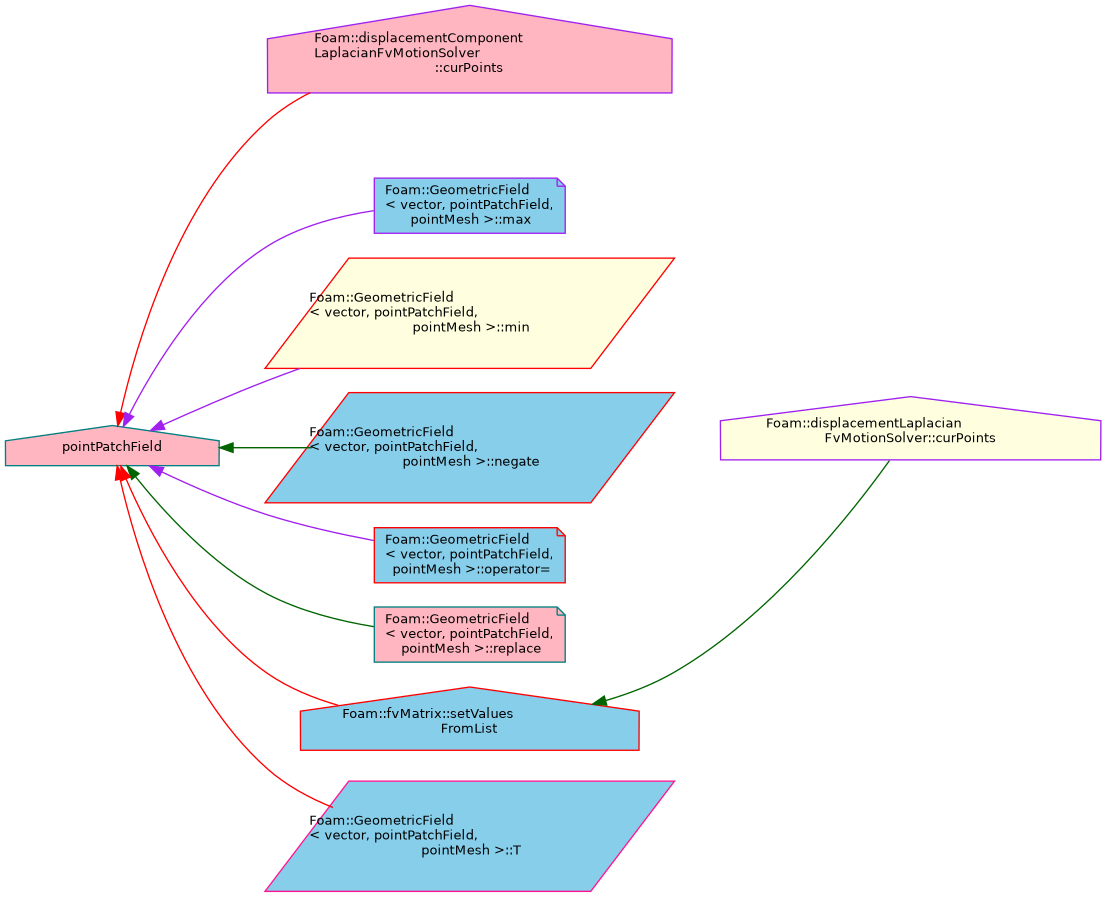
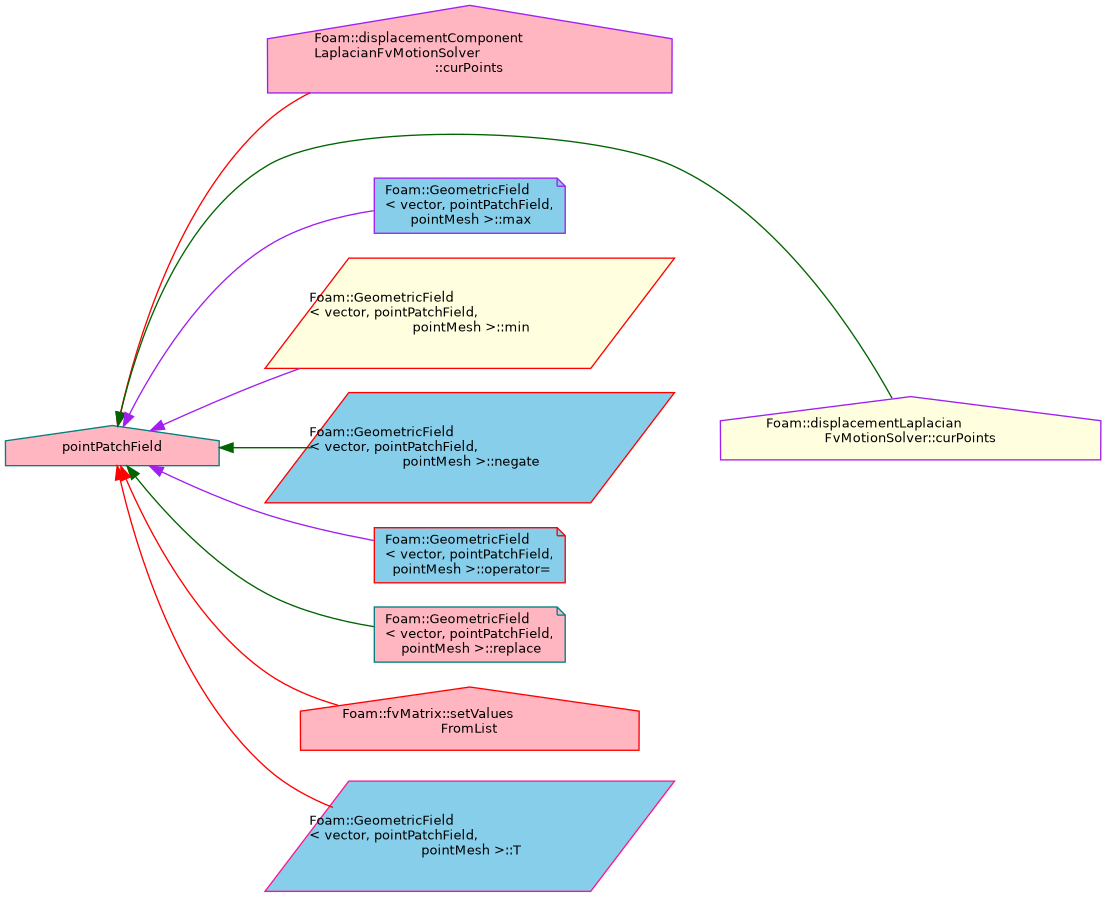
(766, 603) -> (485, 135)
(470, 722) -> (470, 722)
